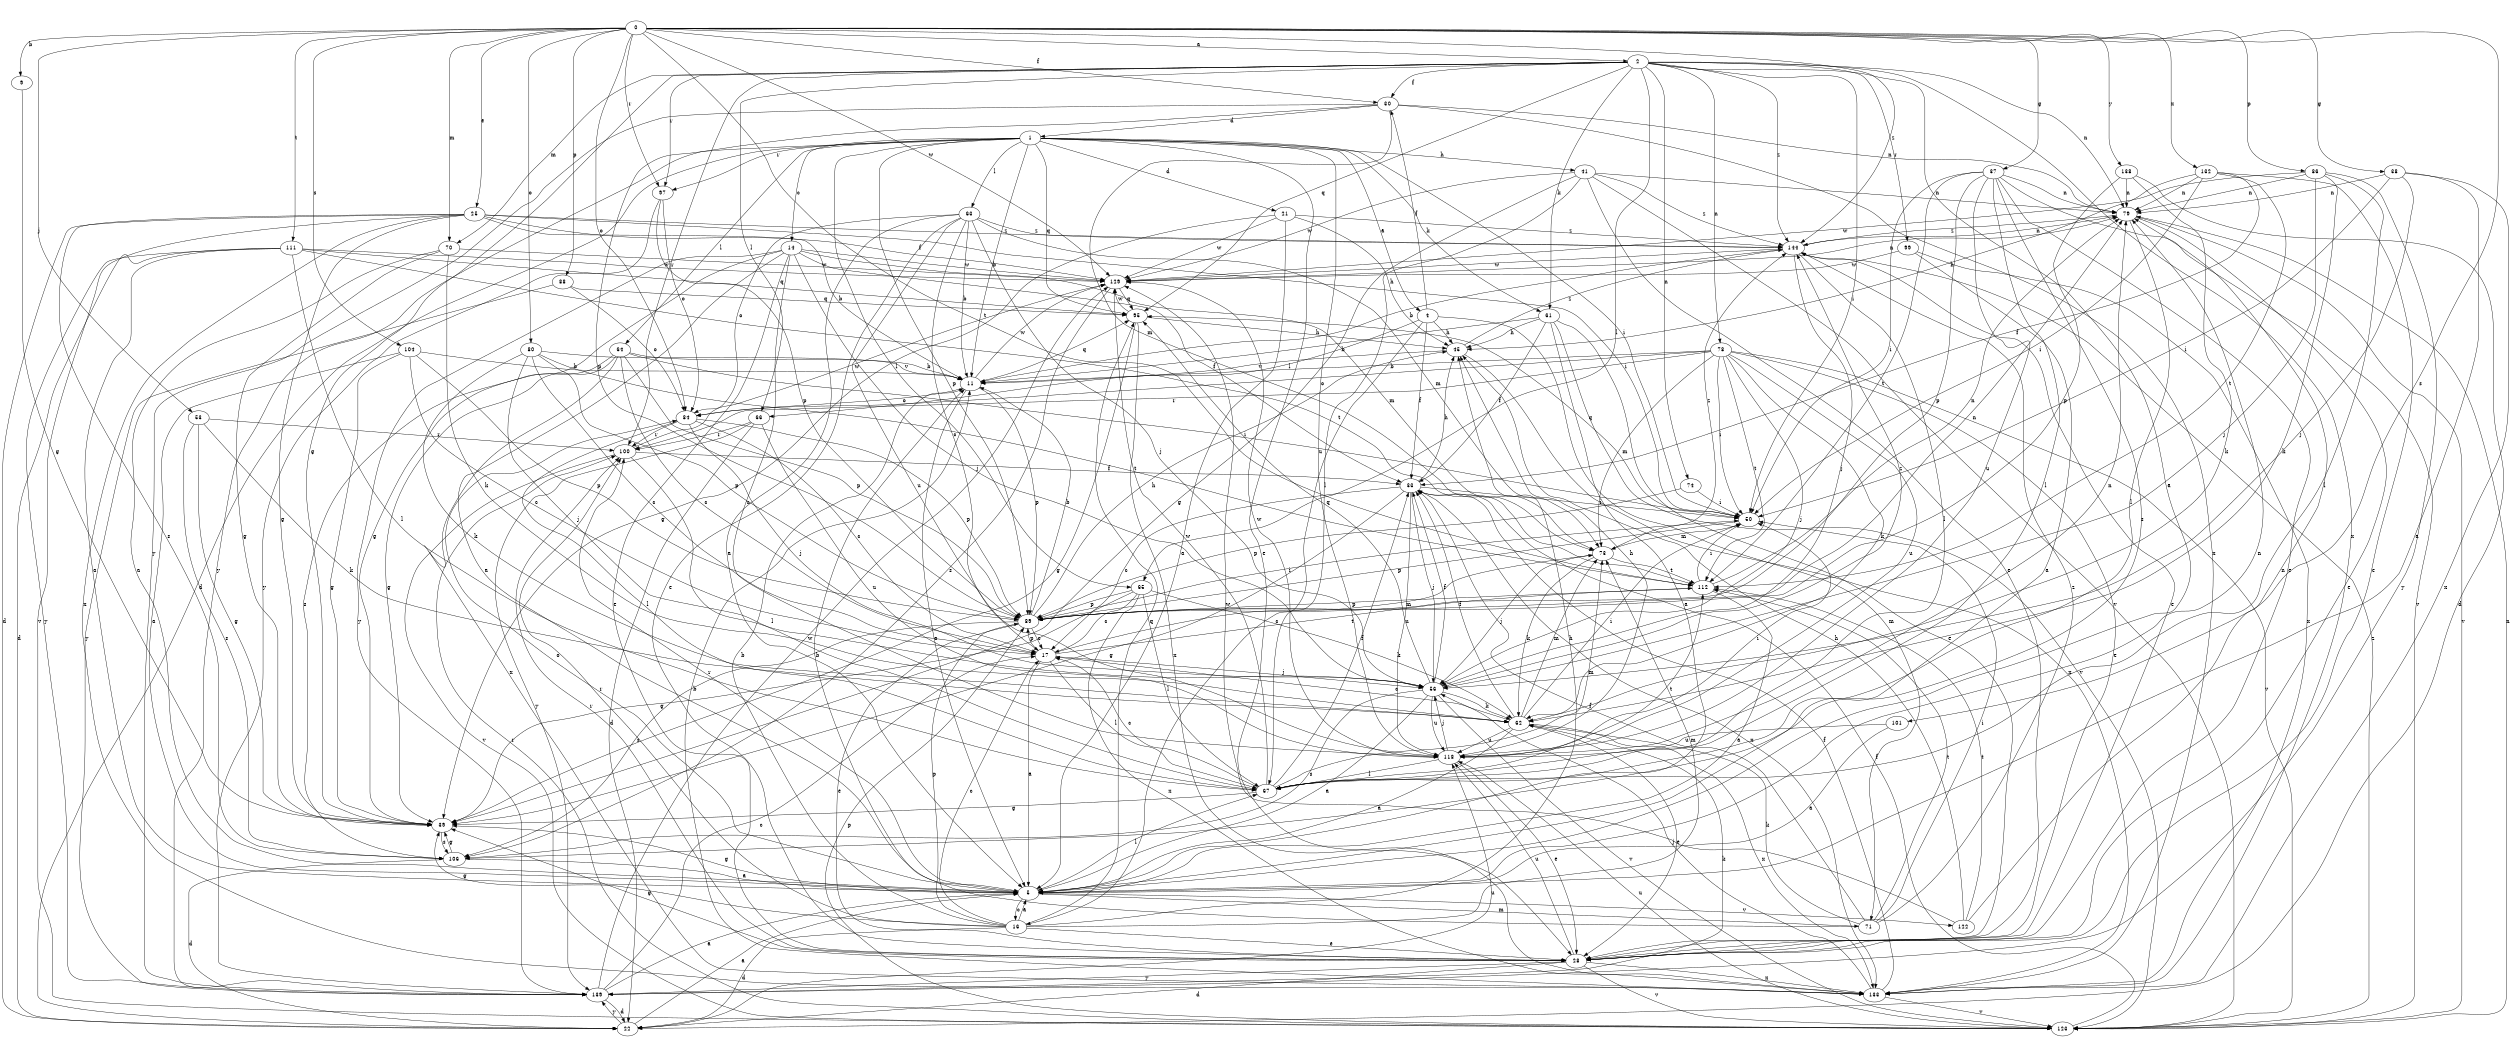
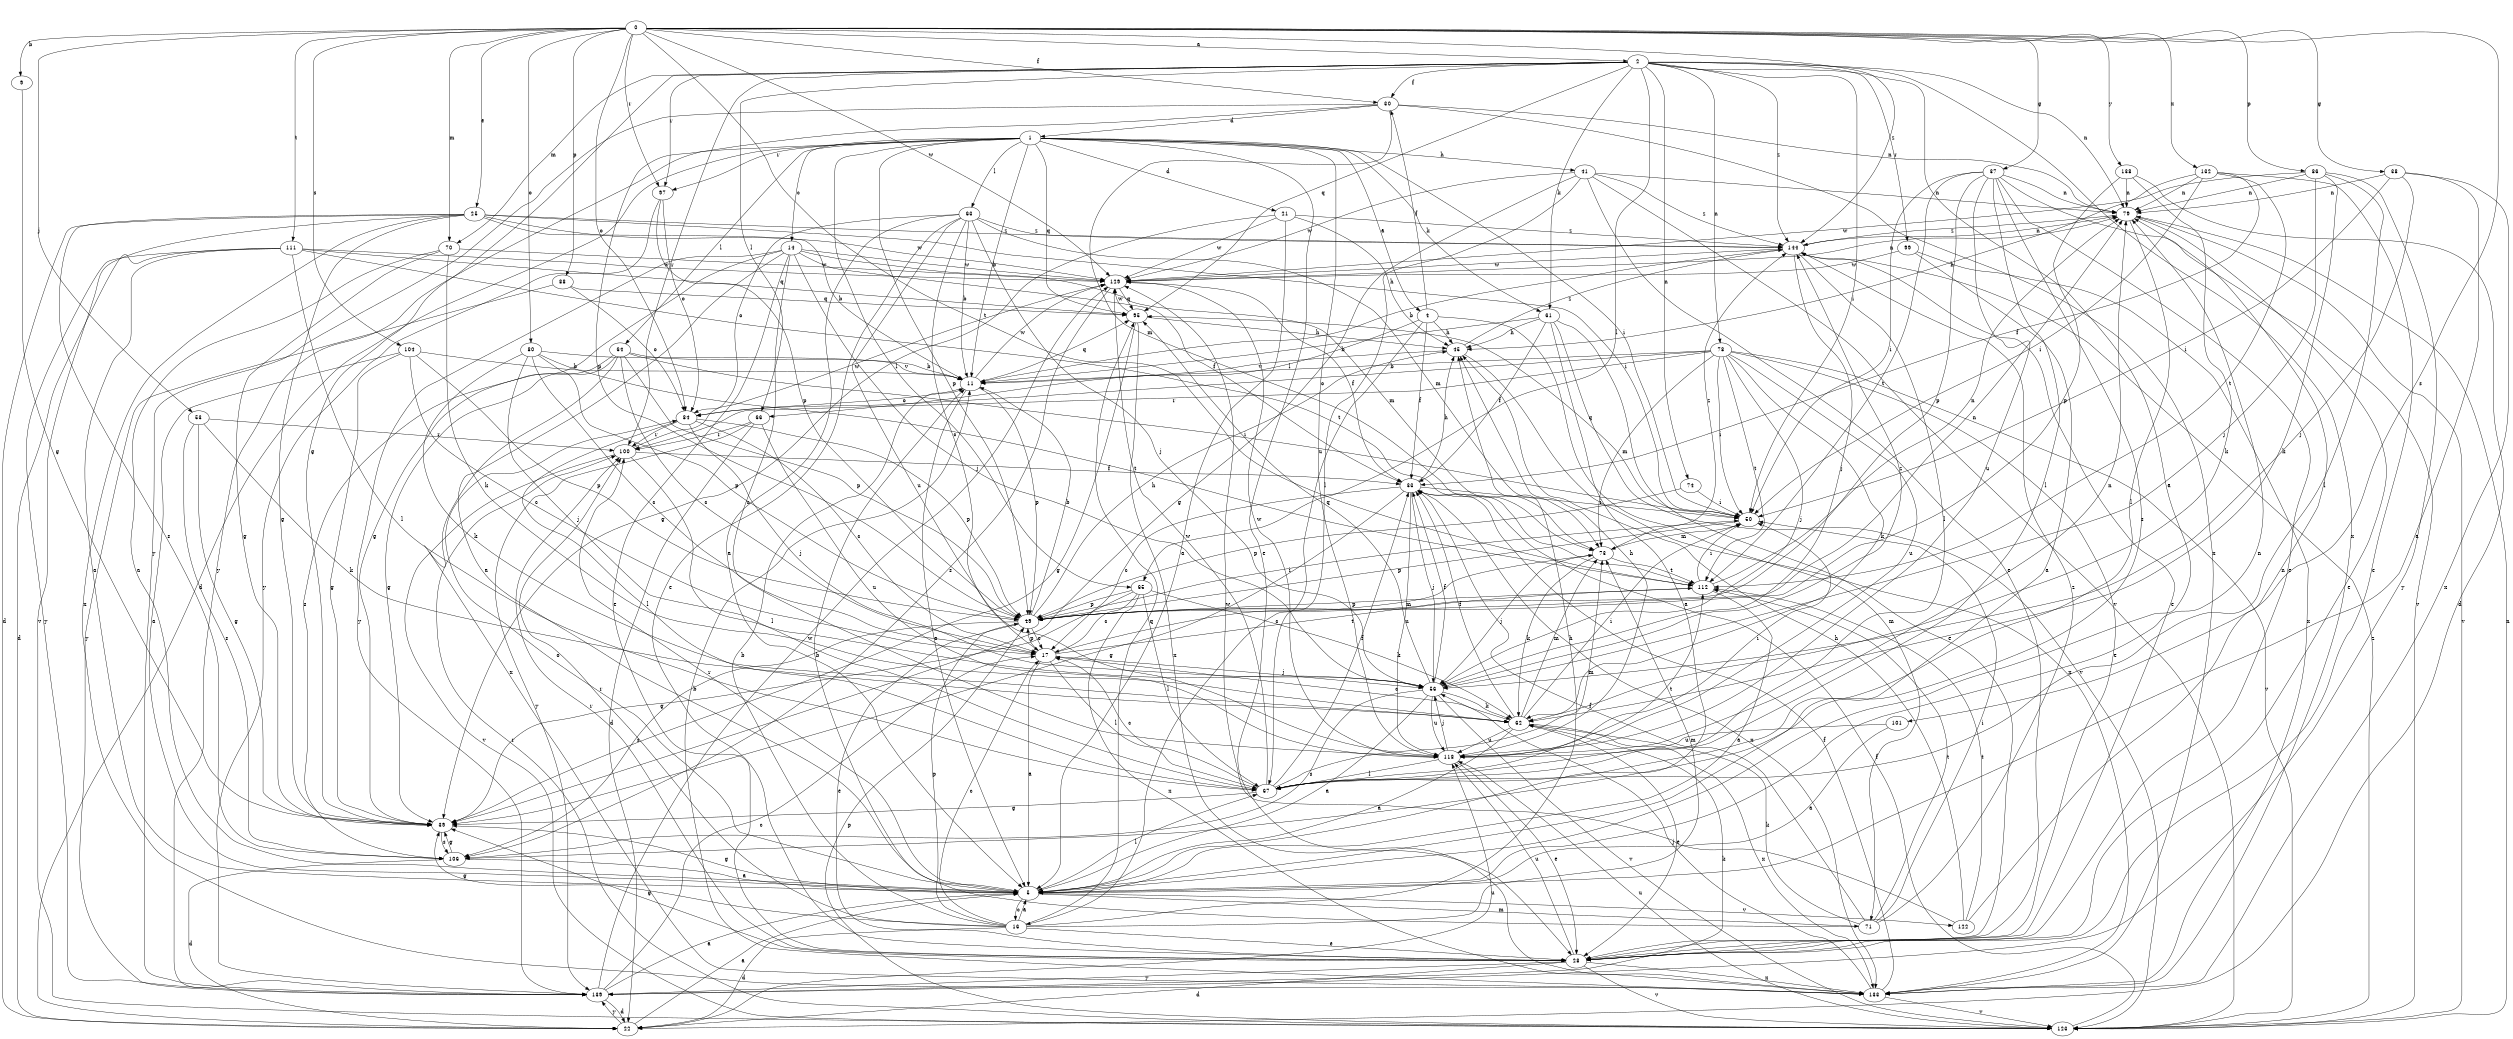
(920, 248) -> (920, 248)
none -> (1295, 337)
(1028, 622) -> (1028, 622)
